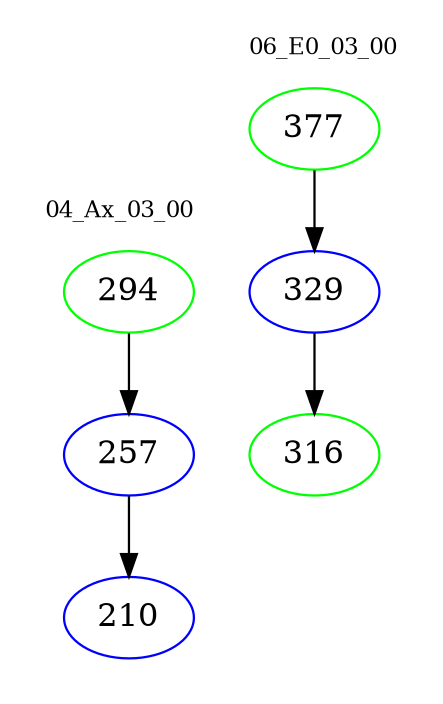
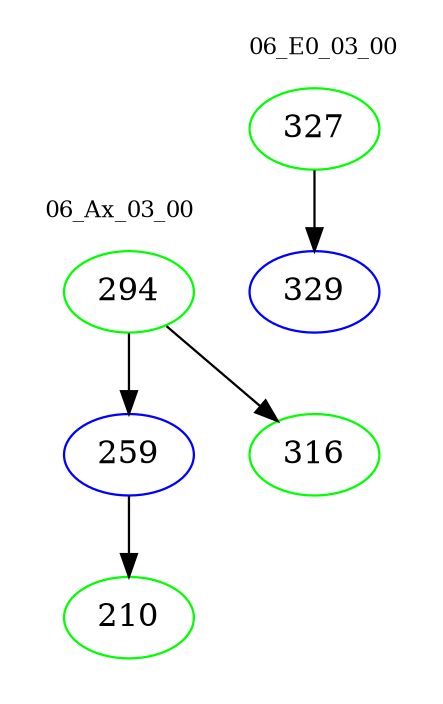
(314, 129) -> (314, 129)
(120, 212) -> (120, 212)
(314, 362) -> (197, 352)
(129, 455) -> (129, 455)
(129, 618) -> (129, 618)
